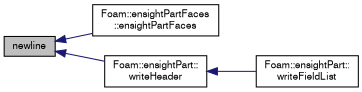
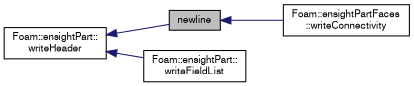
(156, 20) -> (346, 20)
(85, 57) -> (143, 29)
